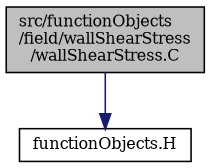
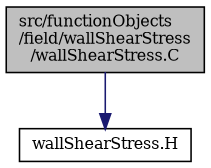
(105, 145) -> (105, 145)
